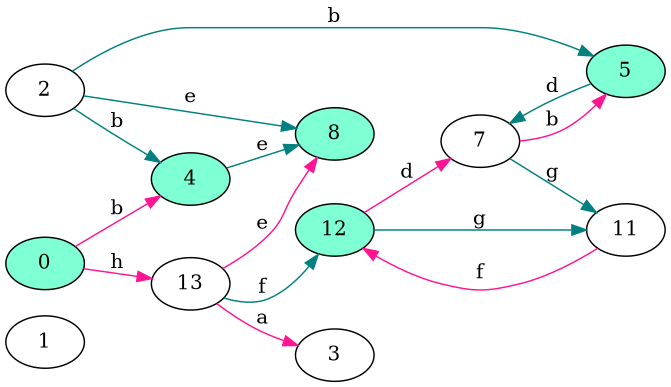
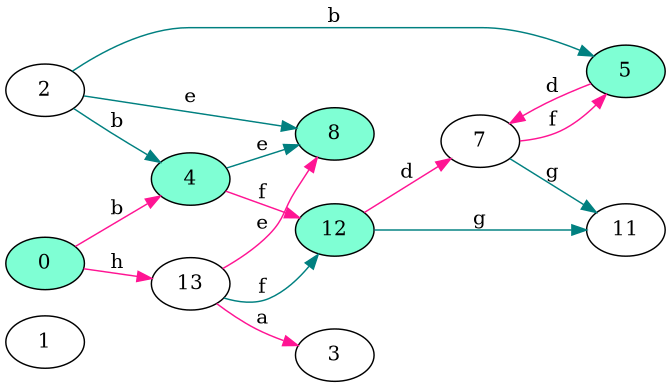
(556, 98) -> (556, 98)
(553, 120) -> (553, 120)
(488, 290) -> (256, 202)
